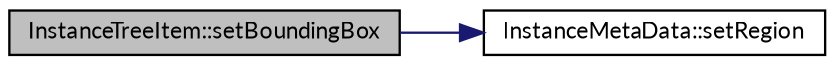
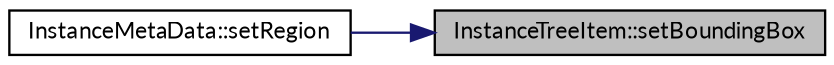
(430, 33) -> (381, 33)
